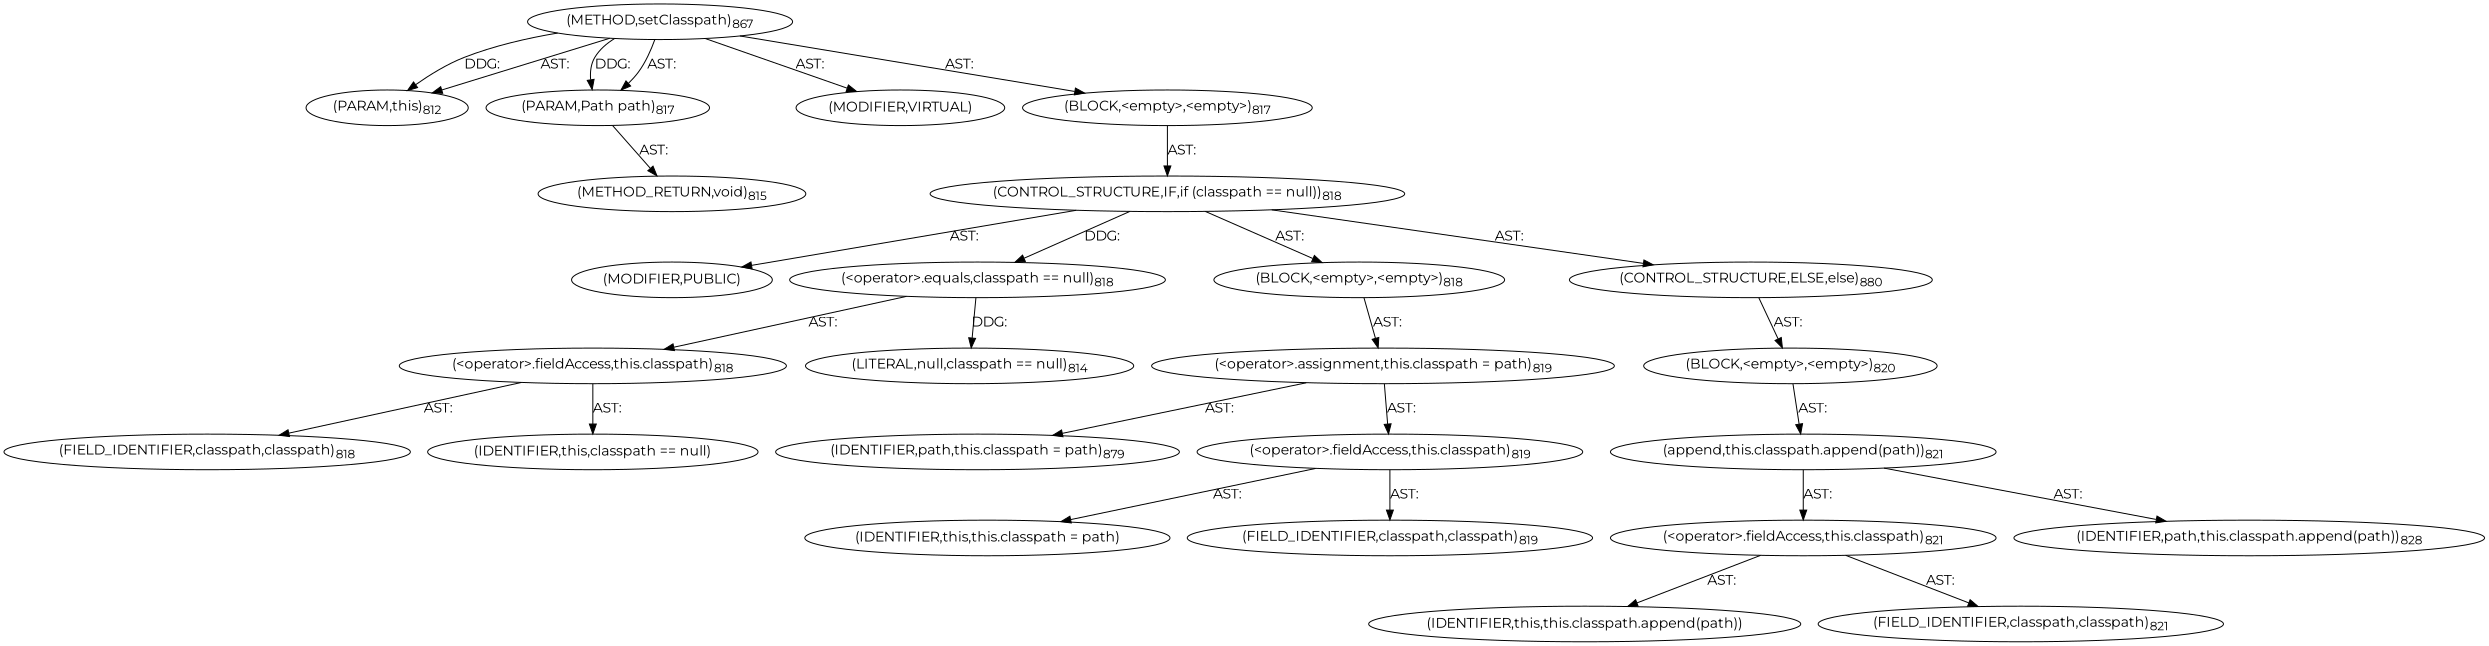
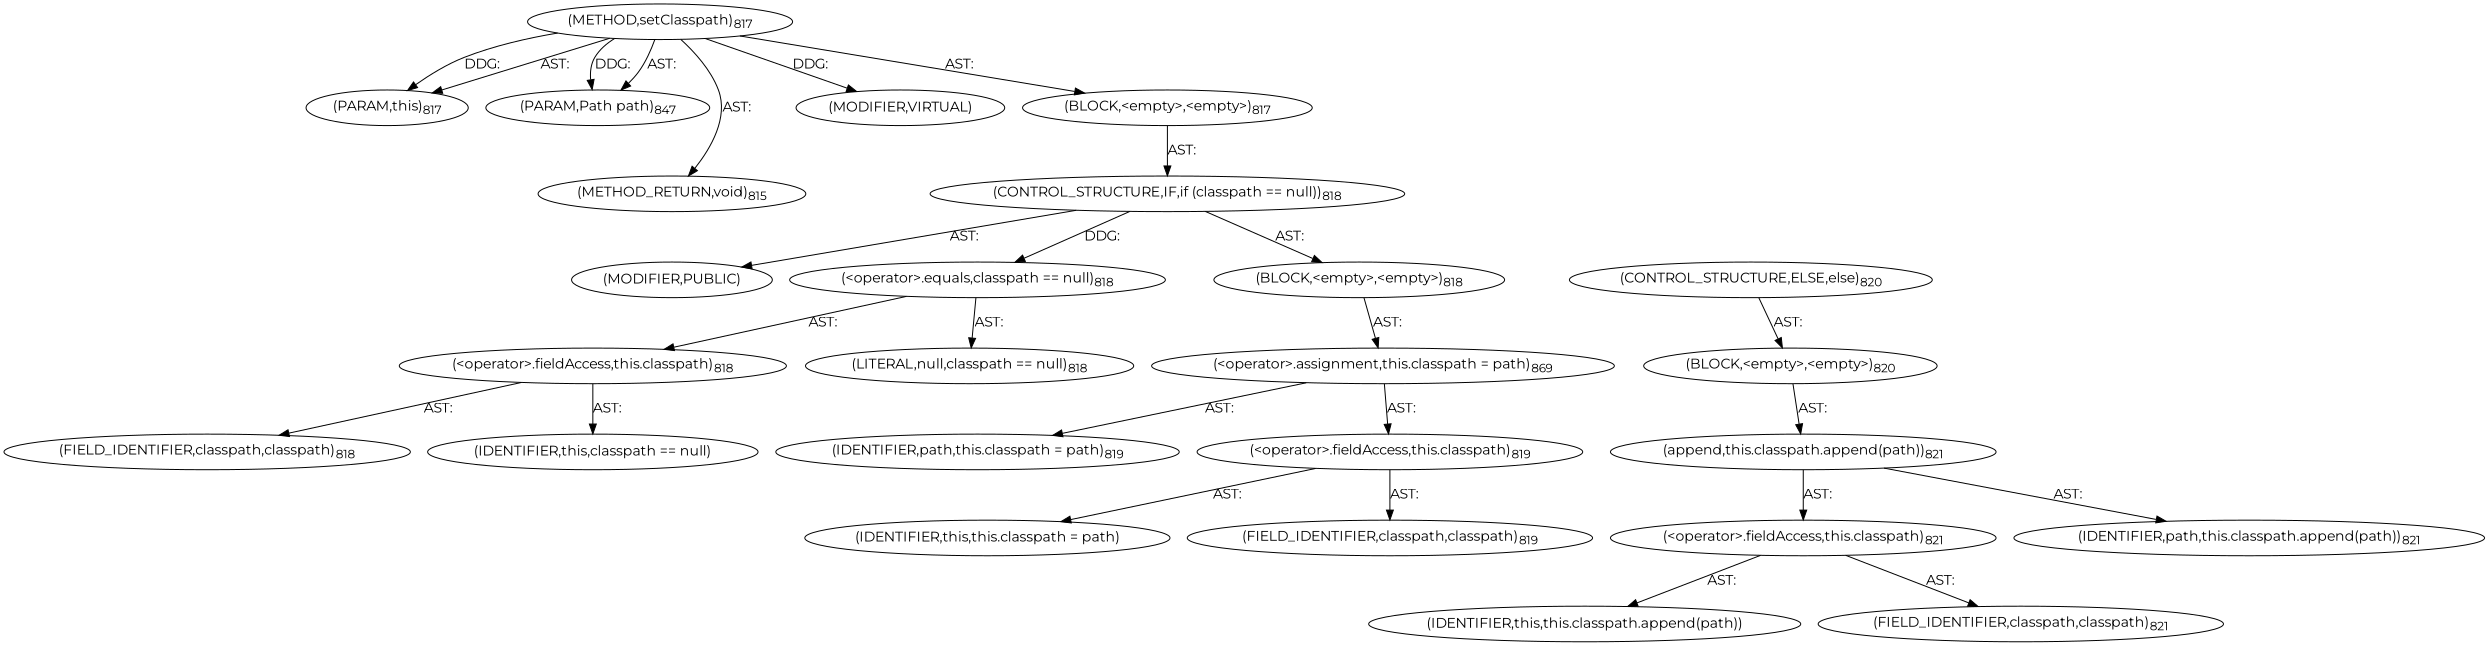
(743, 20) -> (743, 20)
(812, 65) -> (812, 65)
(432, 106) -> (432, 106)
(665, 106) -> (665, 106)
(632, 147) -> (721, 101)
(1457, 237) -> none
(1871, 278) -> (1871, 278)
(991, 323) -> (991, 323)
(1078, 364) -> (1078, 364)
(1542, 364) -> (1542, 364)
(1114, 450) -> (1114, 450)
(2411, 536) -> (2411, 536)
